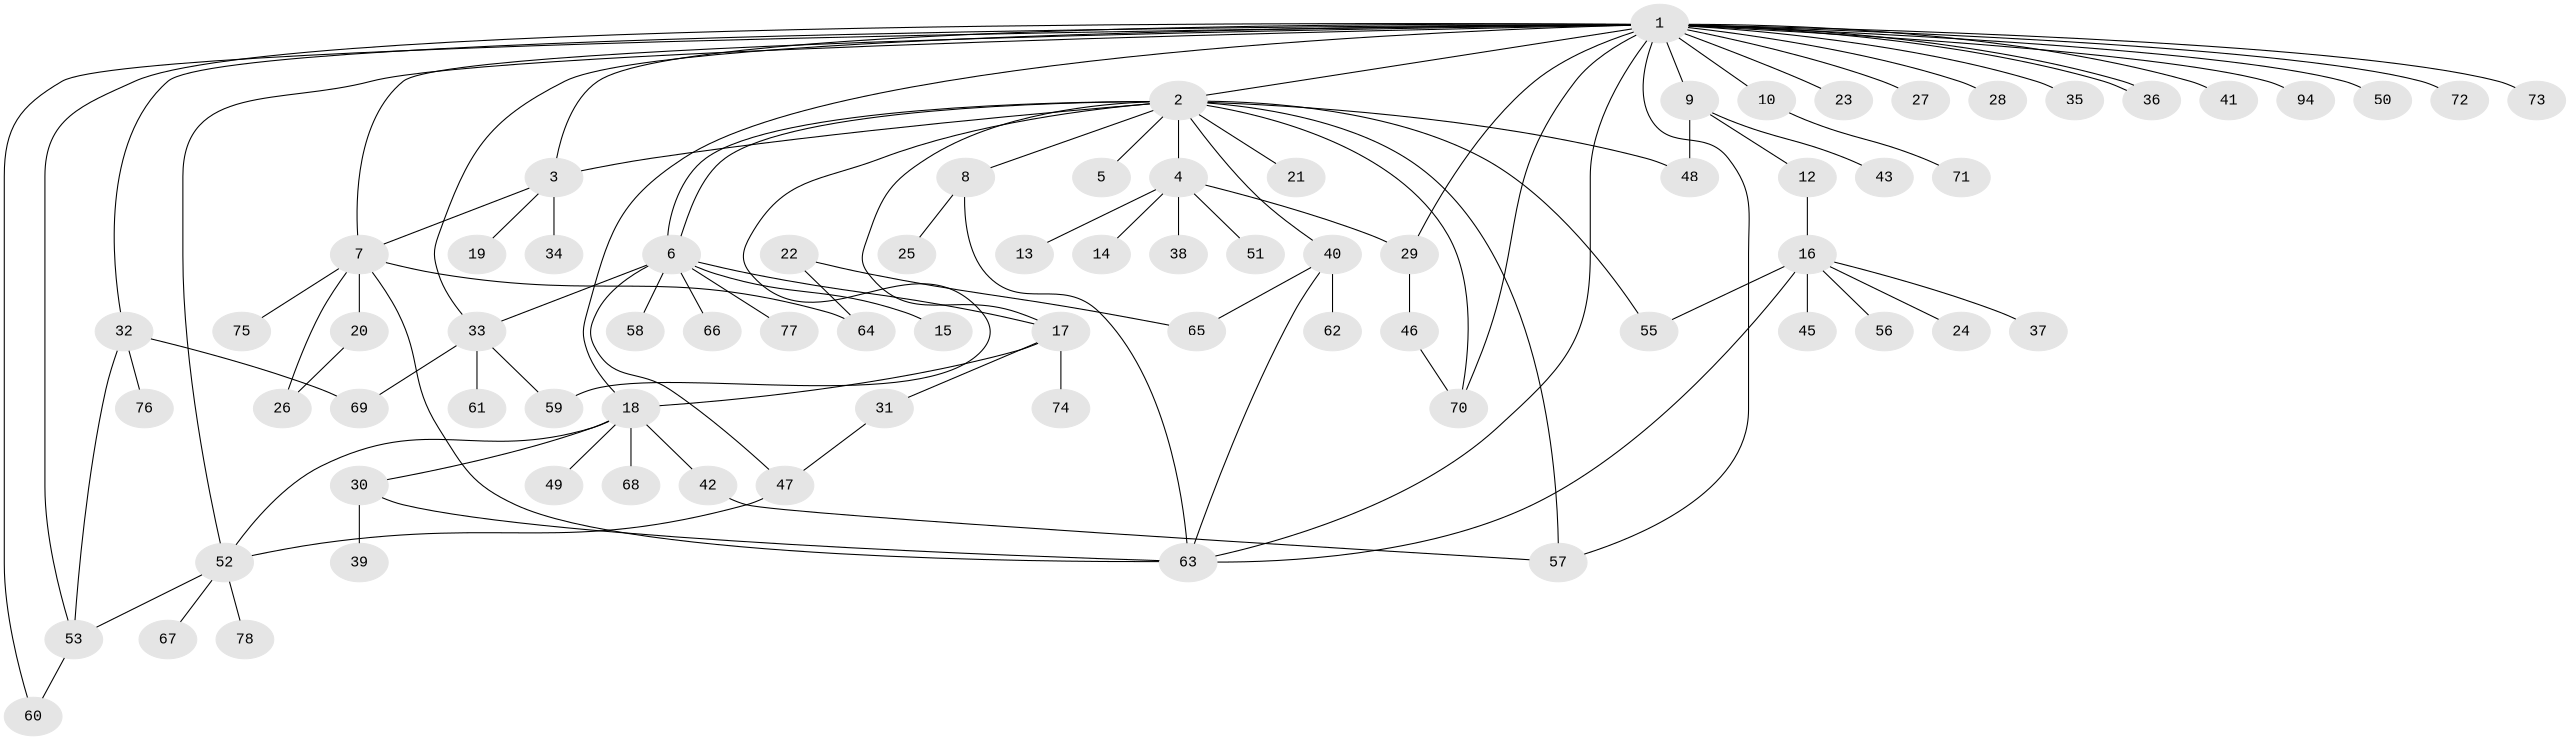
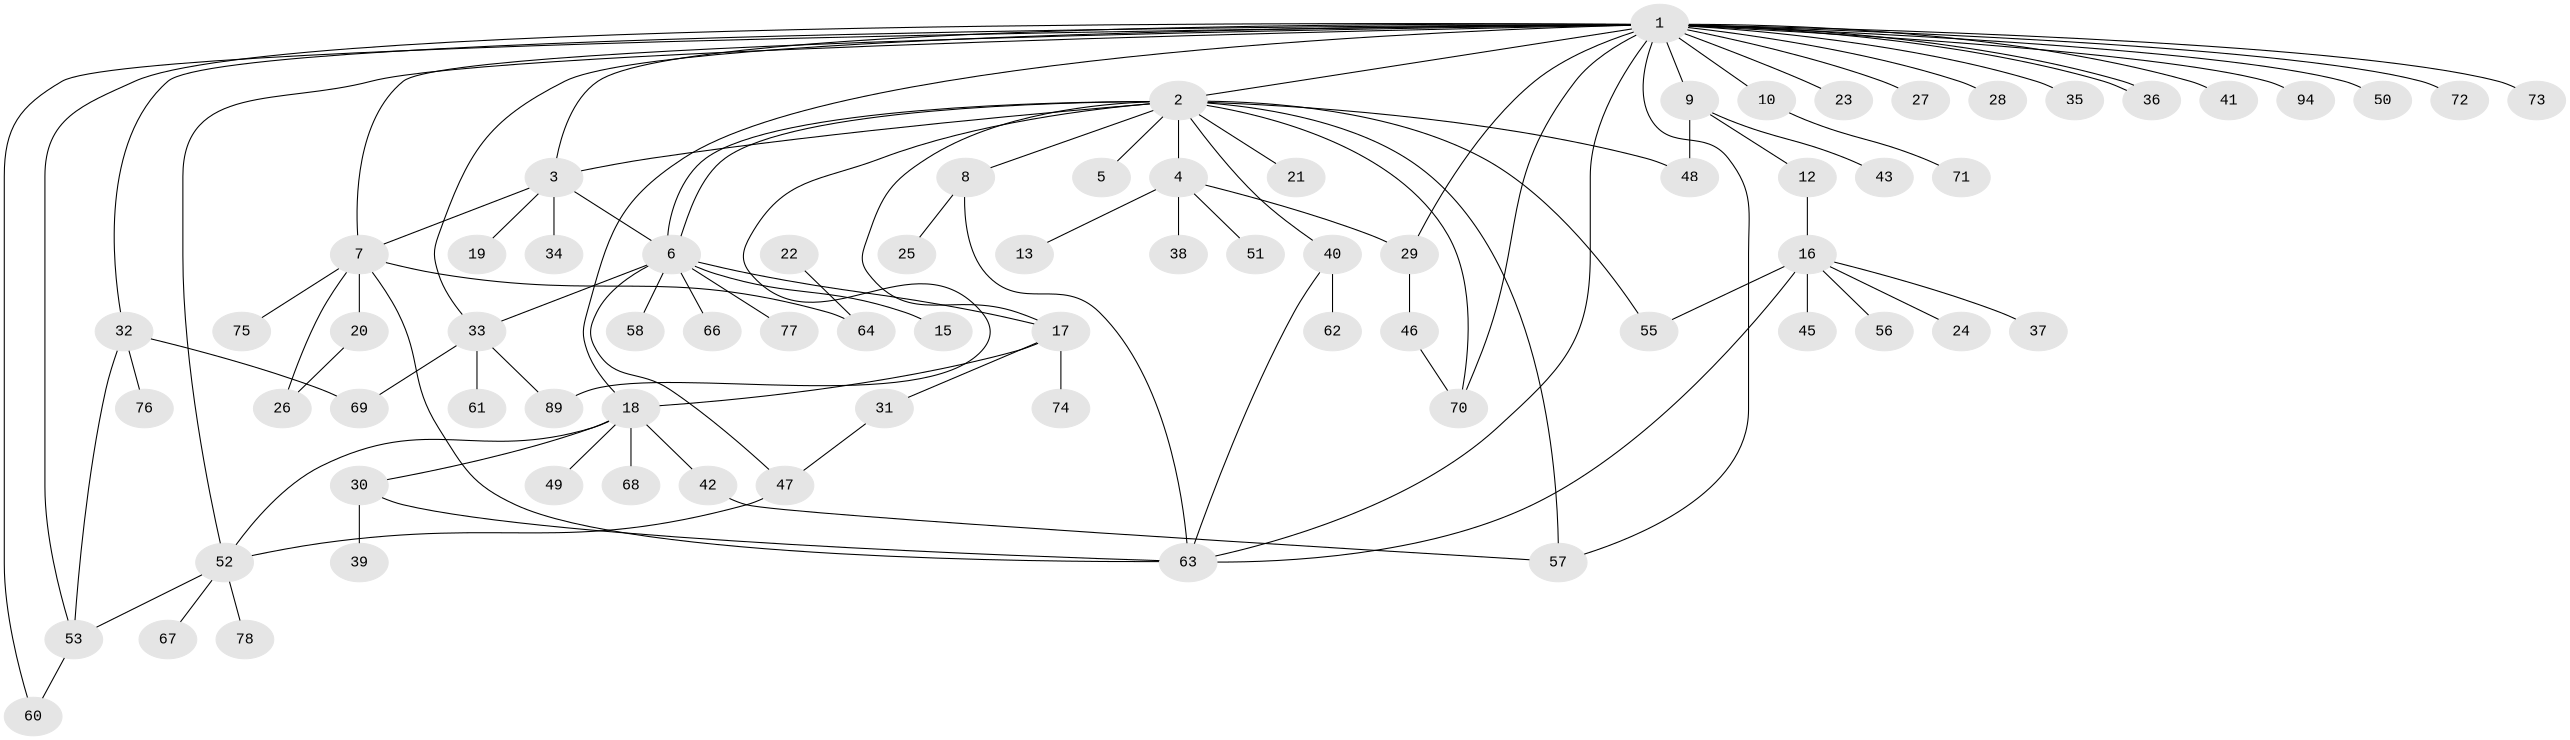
none -> (613, 216)
(1102, 255) -> none
(1197, 332) -> none
(554, 409) -> (554, 409)
